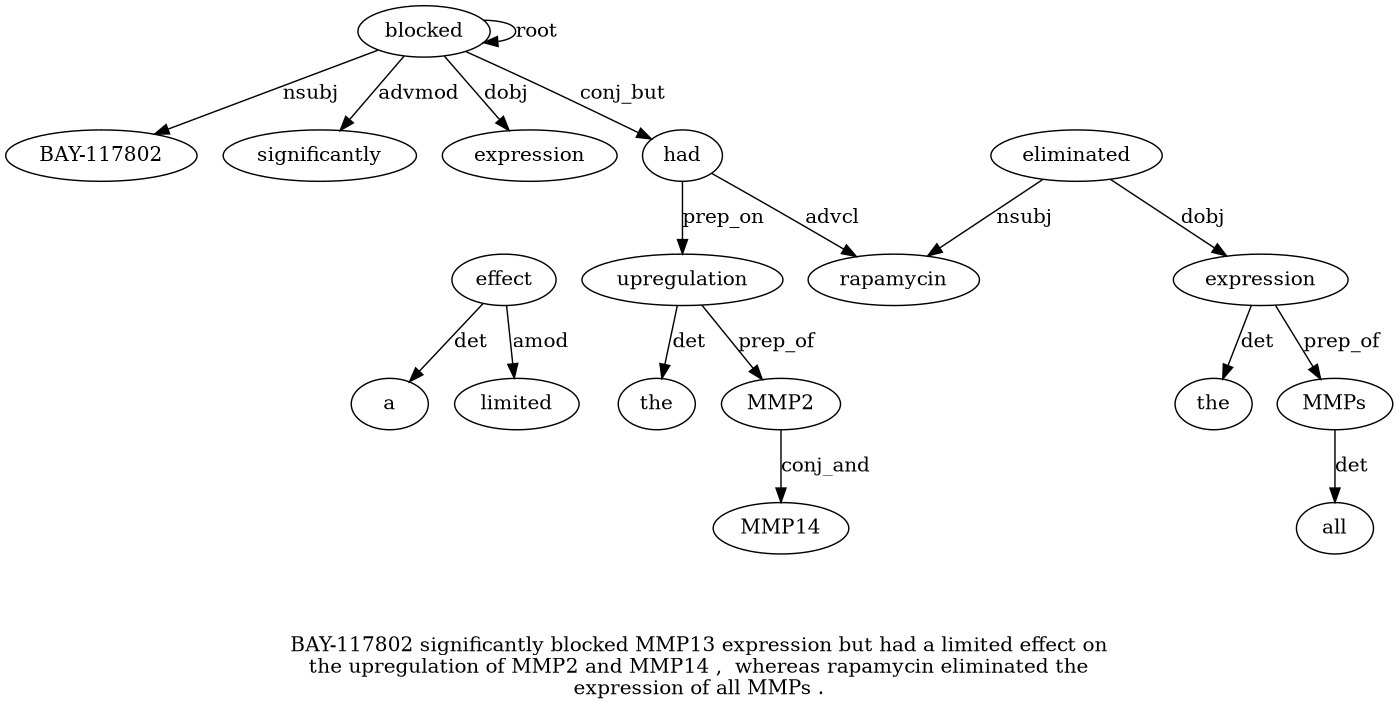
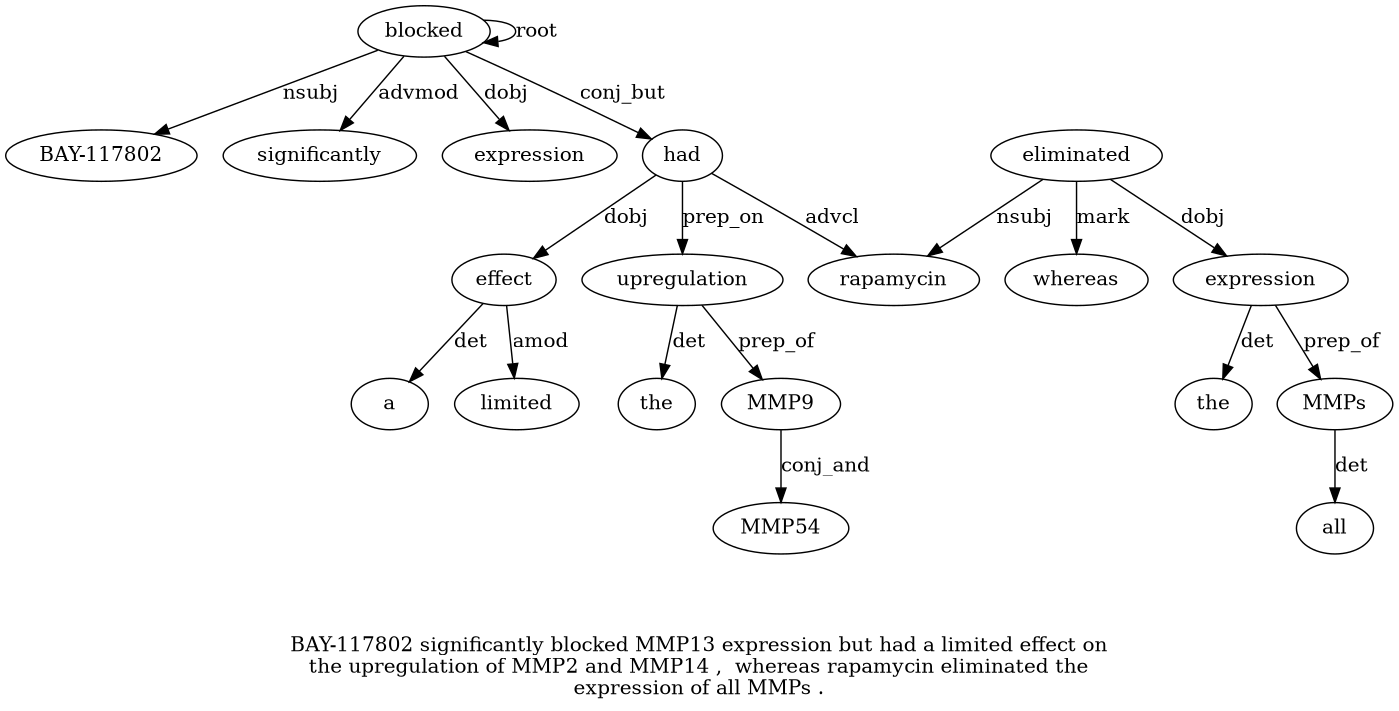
none -> (601, 213)
none -> (1077, 280)
(781, 404) -> (781, 404)
(781, 528) -> (781, 528)
